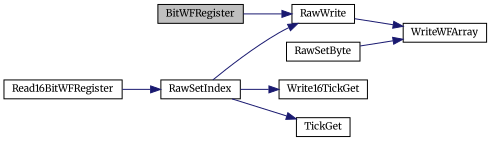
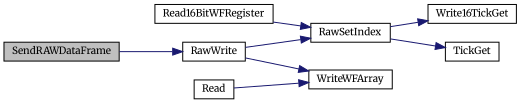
(201, 14) -> (62, 52)
(249, 52) -> (273, 43)
(323, 52) -> (214, 89)
